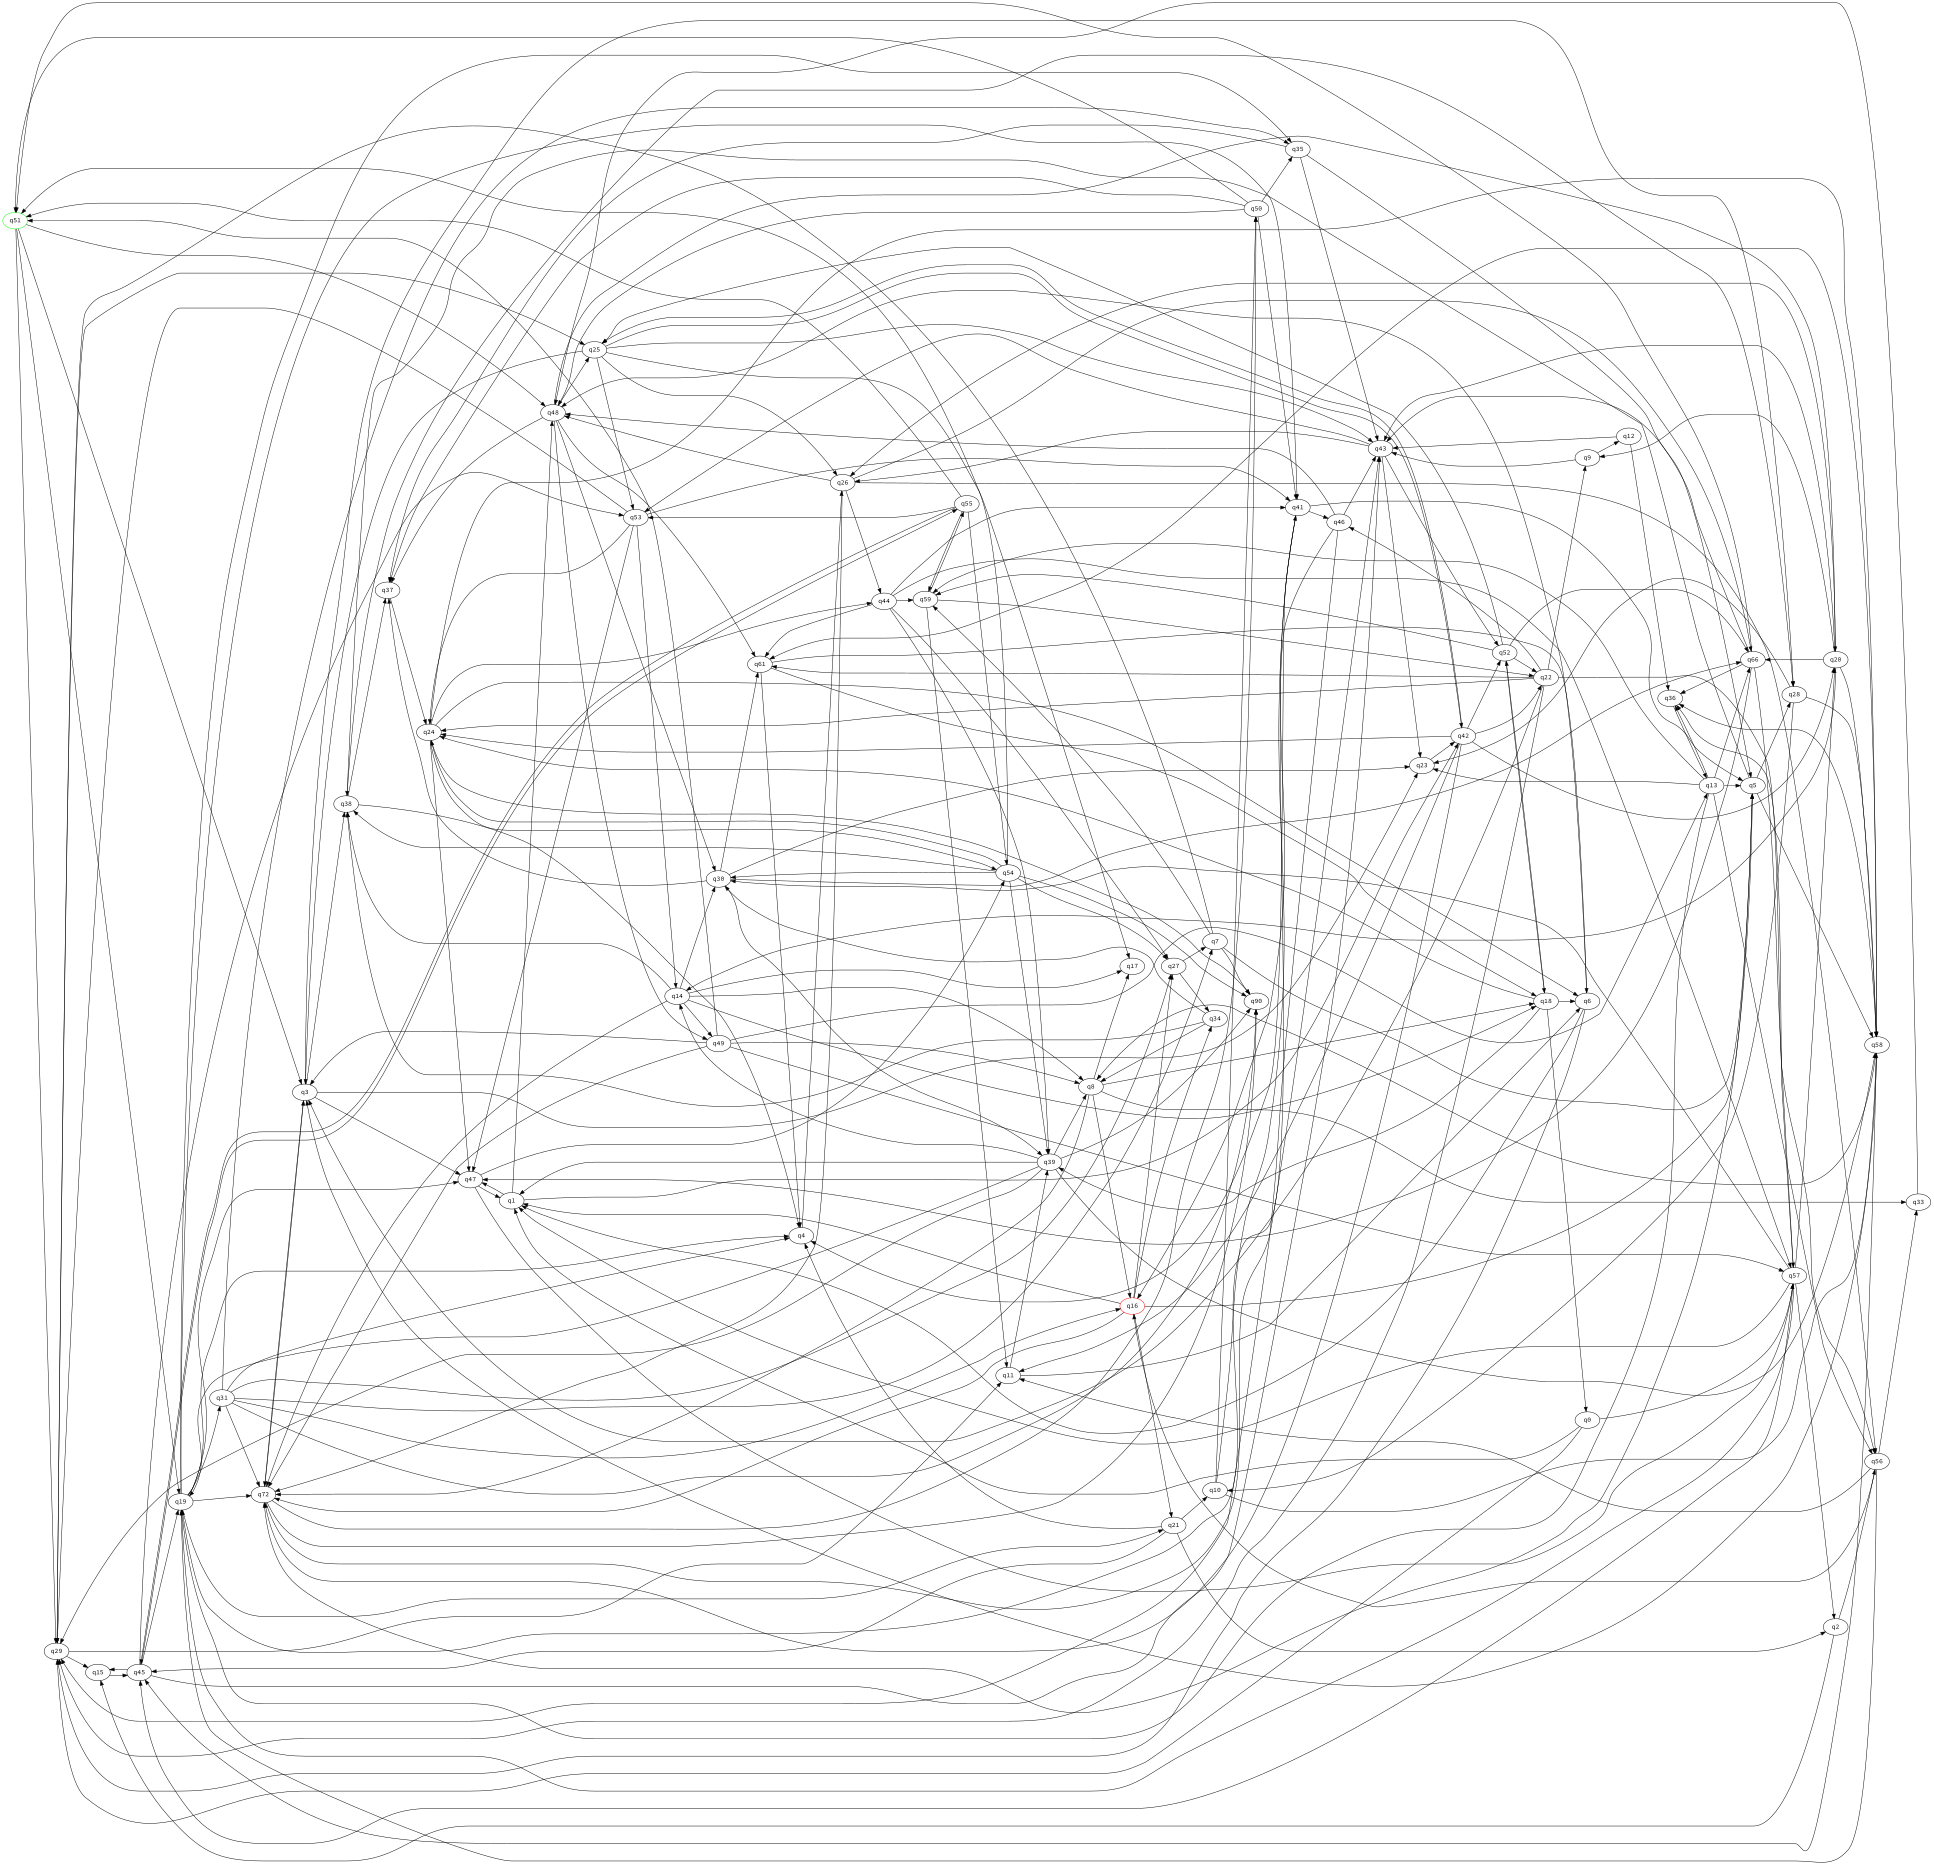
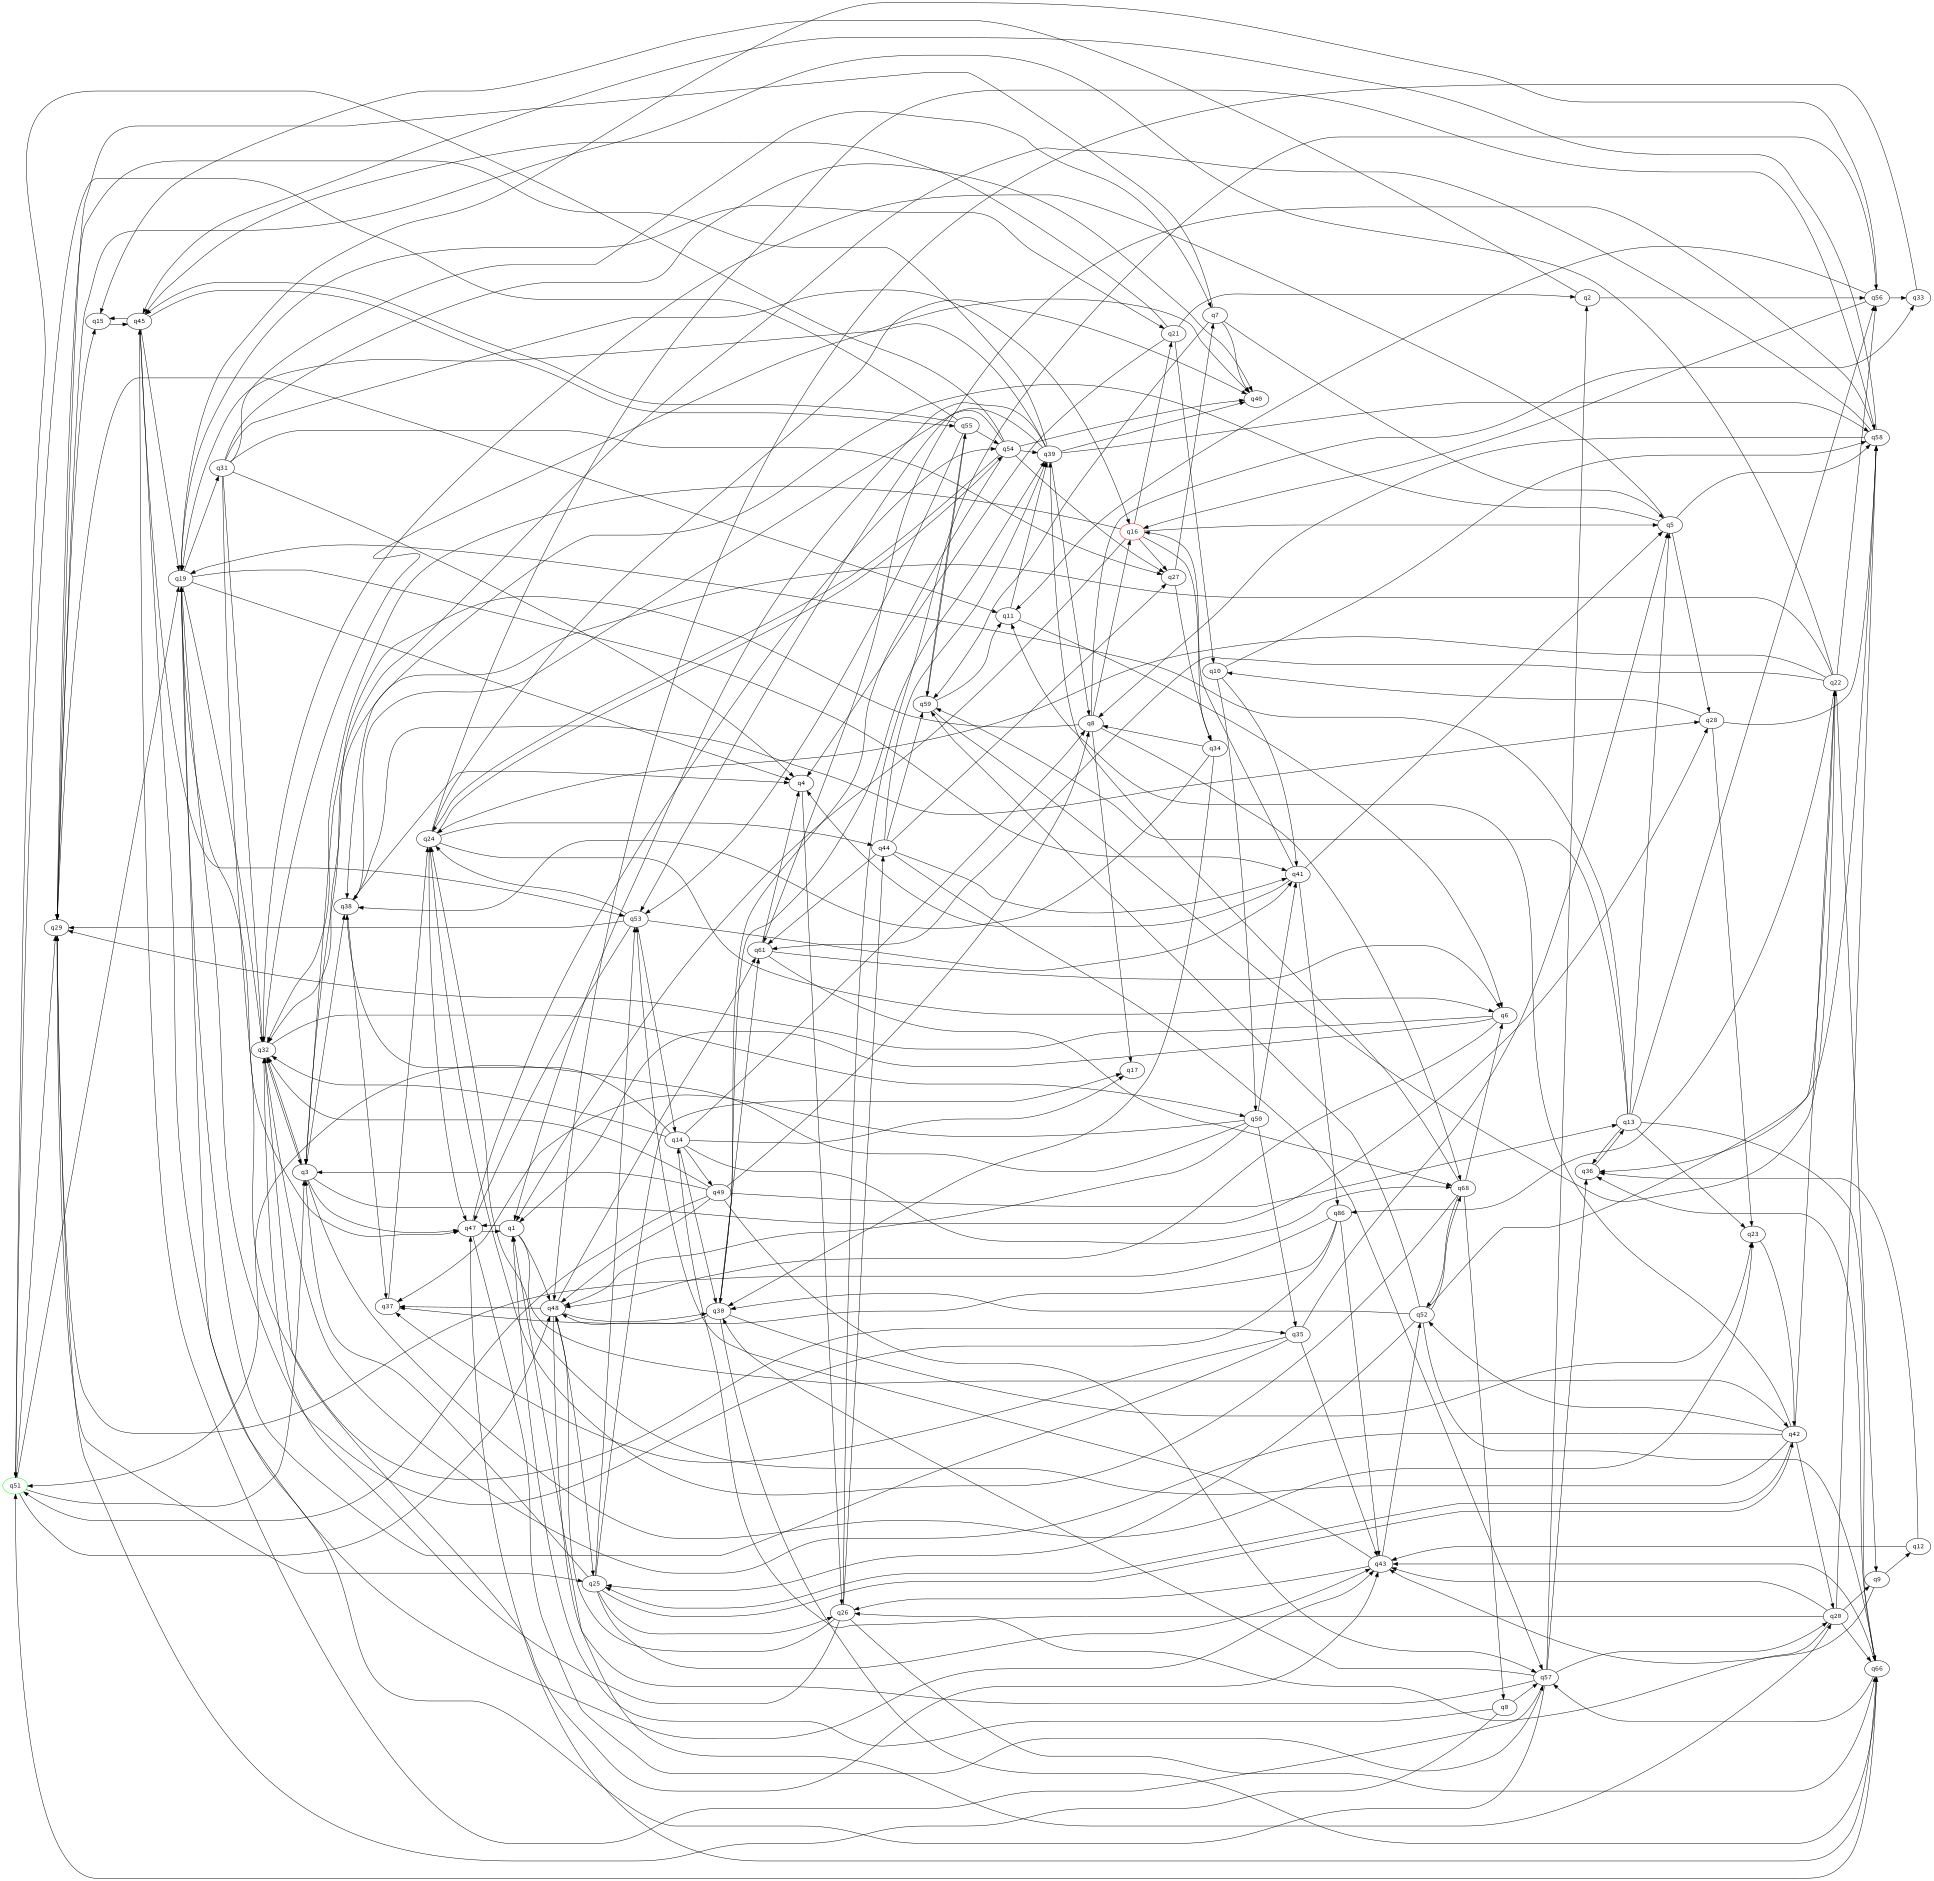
(292, 332) -> (364, 1516)
(1339, 522) -> (1339, 1213)
(1401, 605) -> none
(593, 743) -> (635, 1245)
(1256, 1001) -> (1256, 399)
(1546, 1001) -> (1463, 1188)
(837, 1127) -> (815, 610)
none -> (1071, 1311)
(263, 1495) -> (263, 1050)
